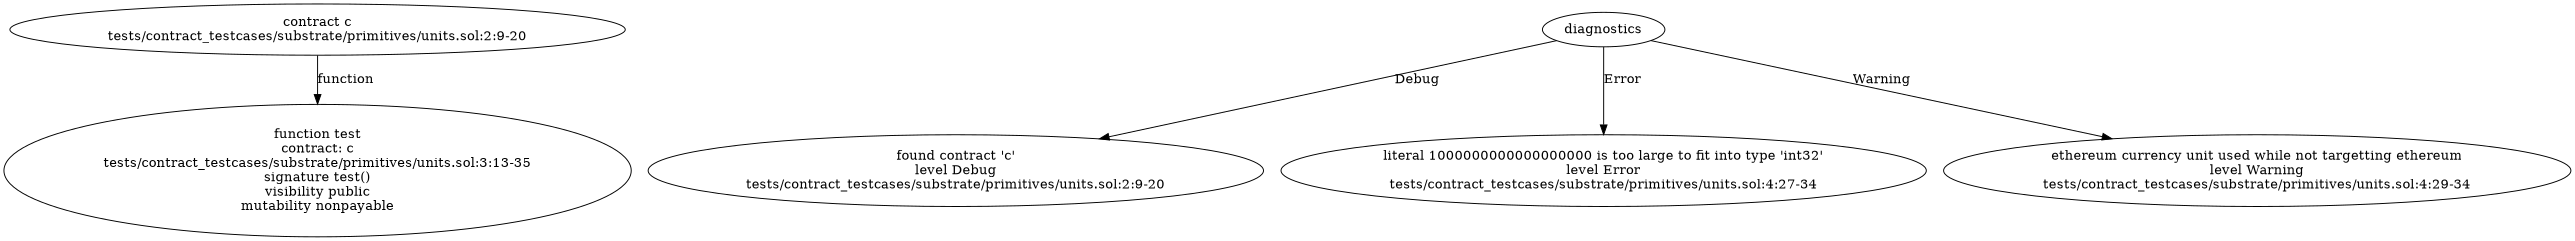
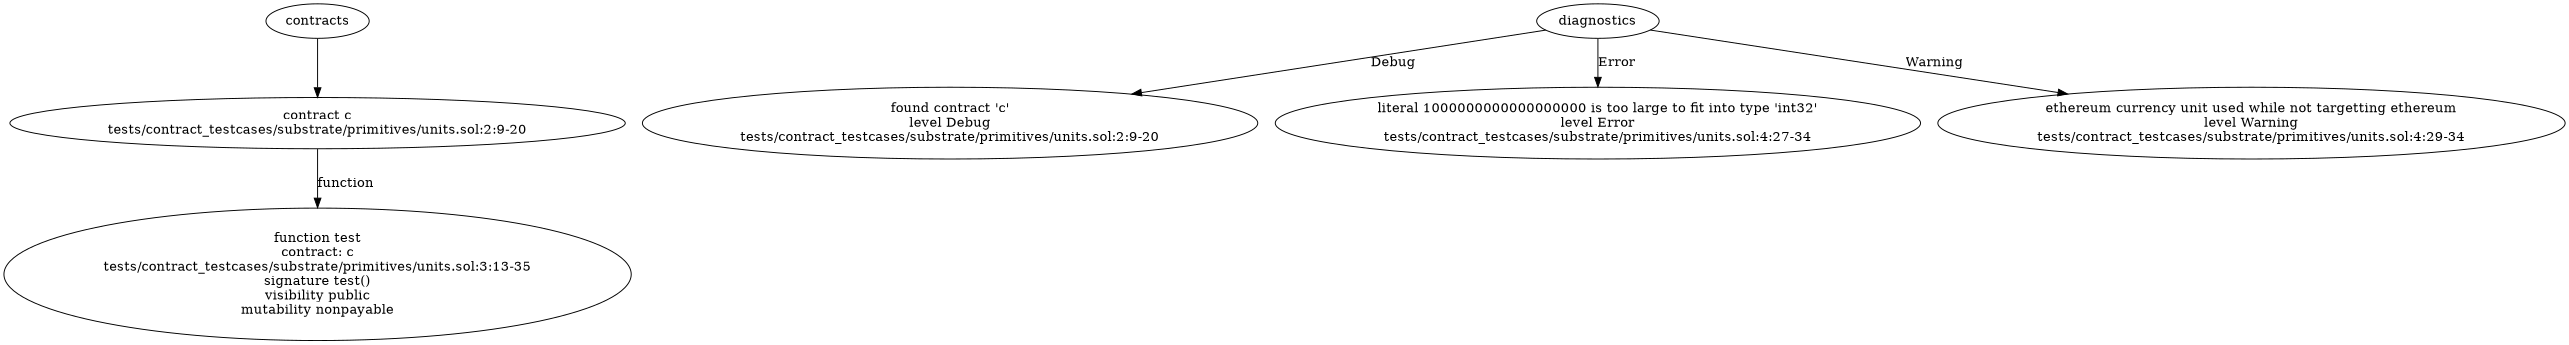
none -> (318, 21)
